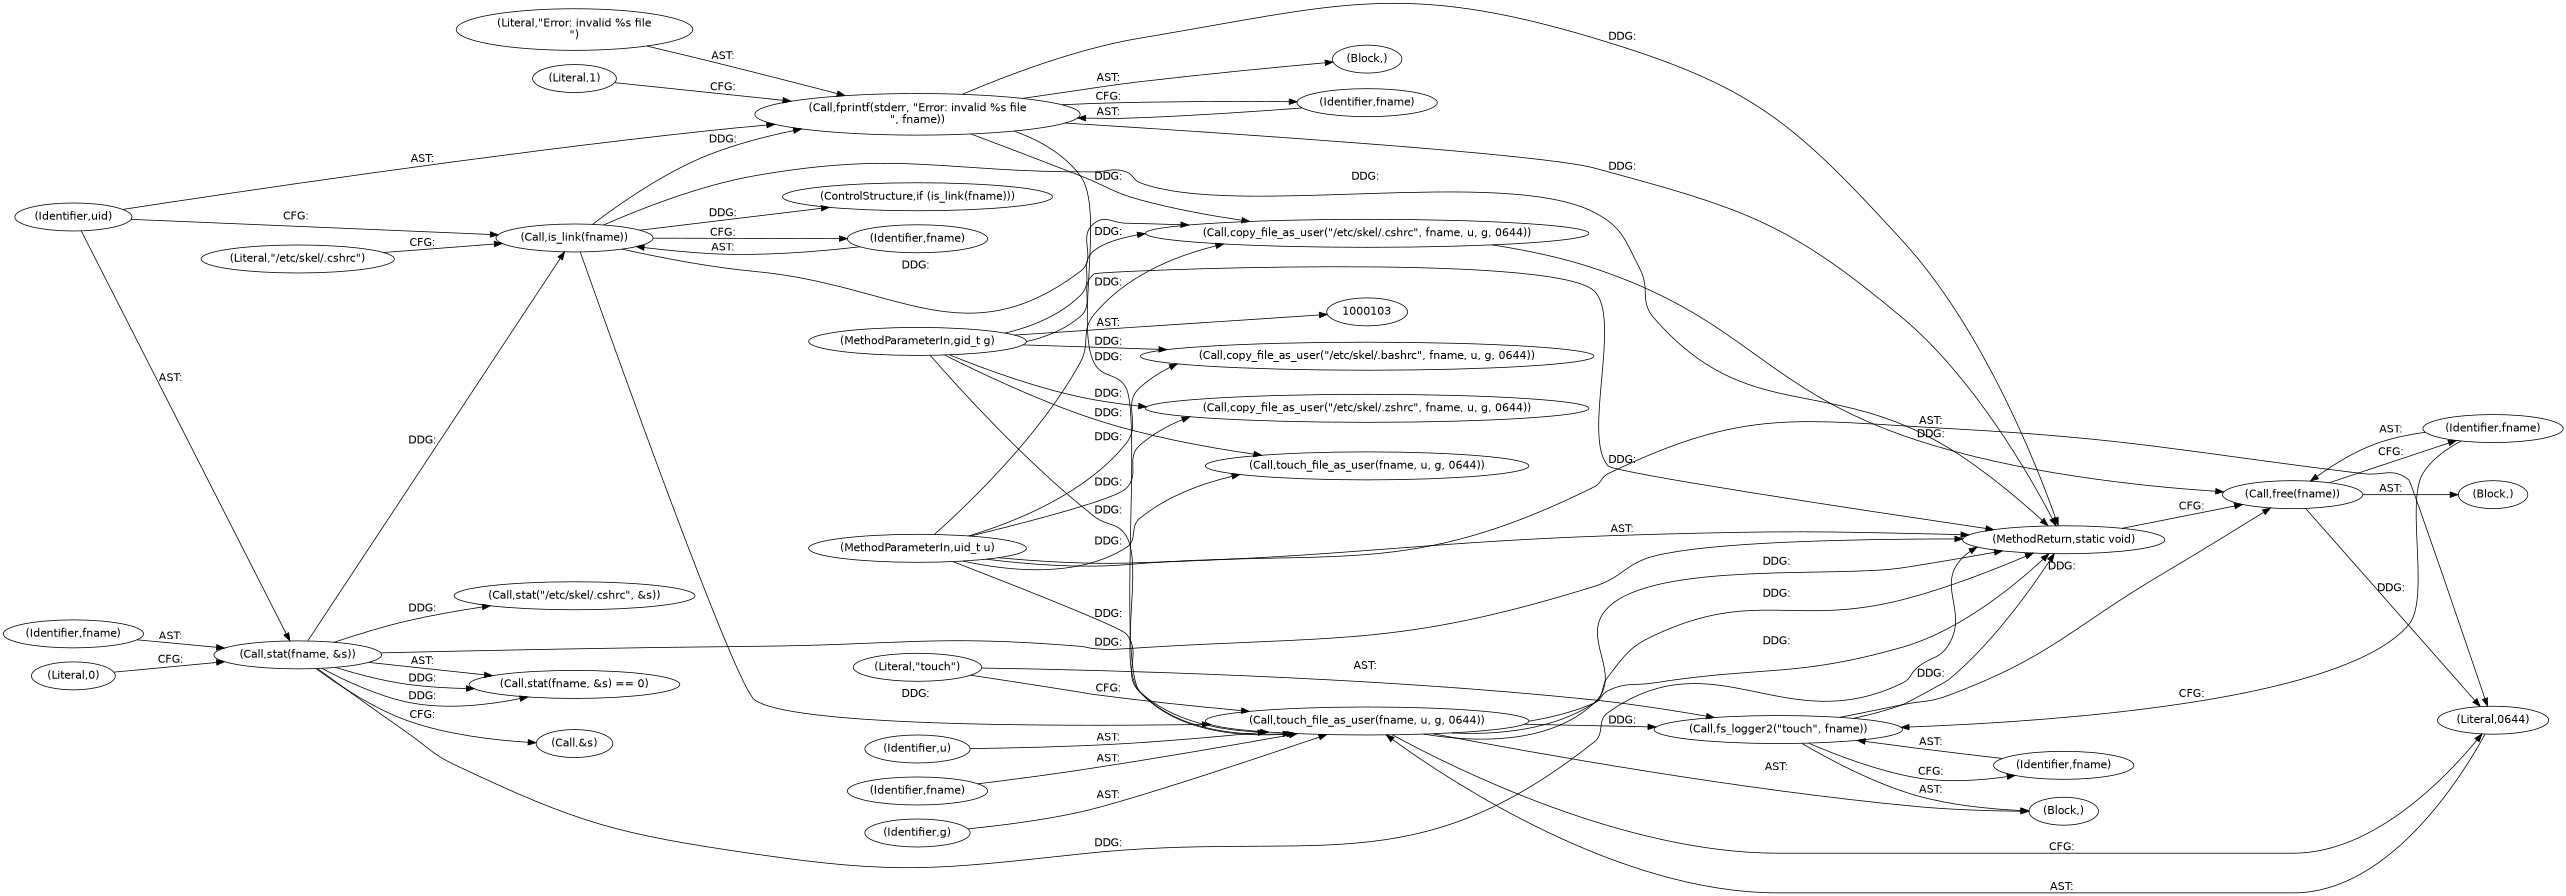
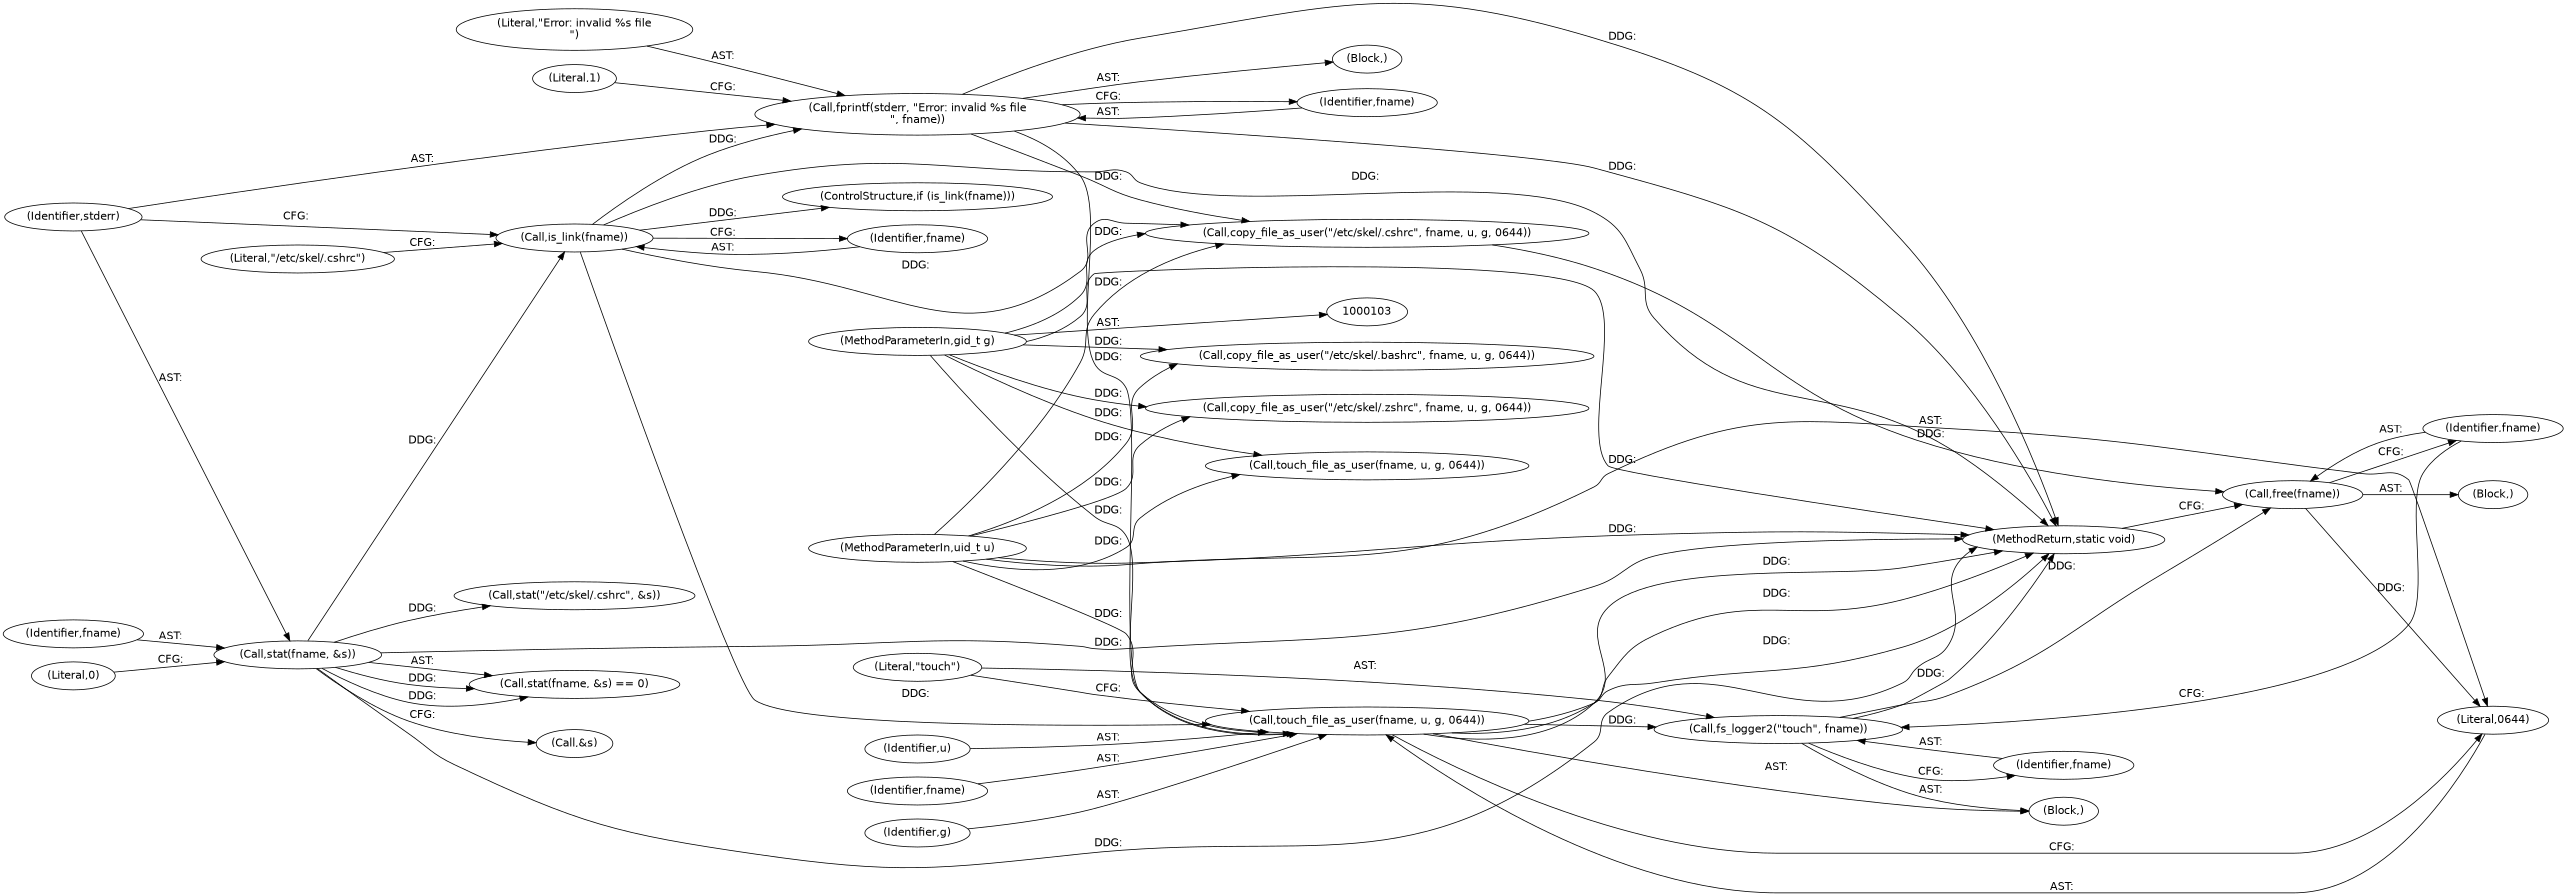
(73, 217) -> (73, 217)
(1624, 529) -> (1624, 529)
